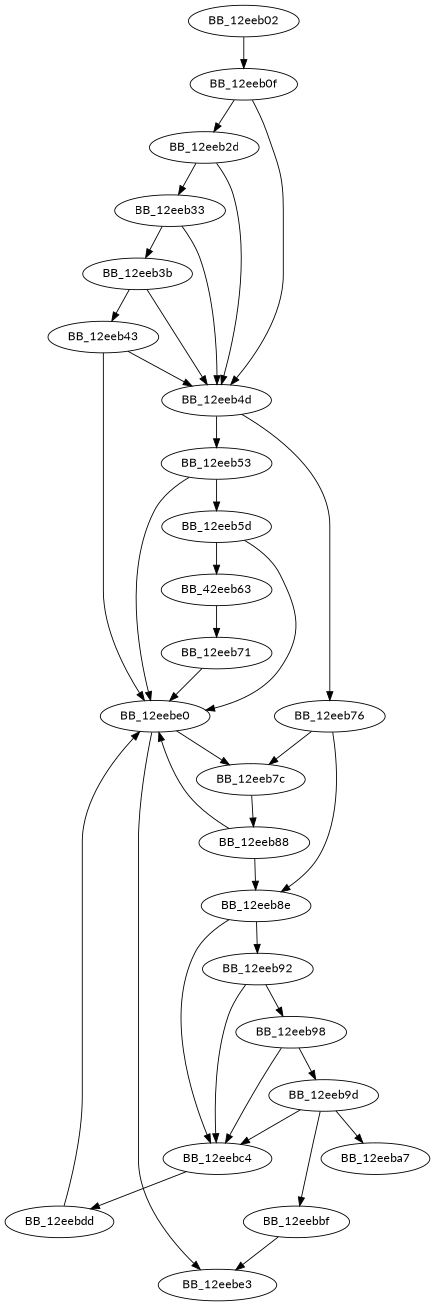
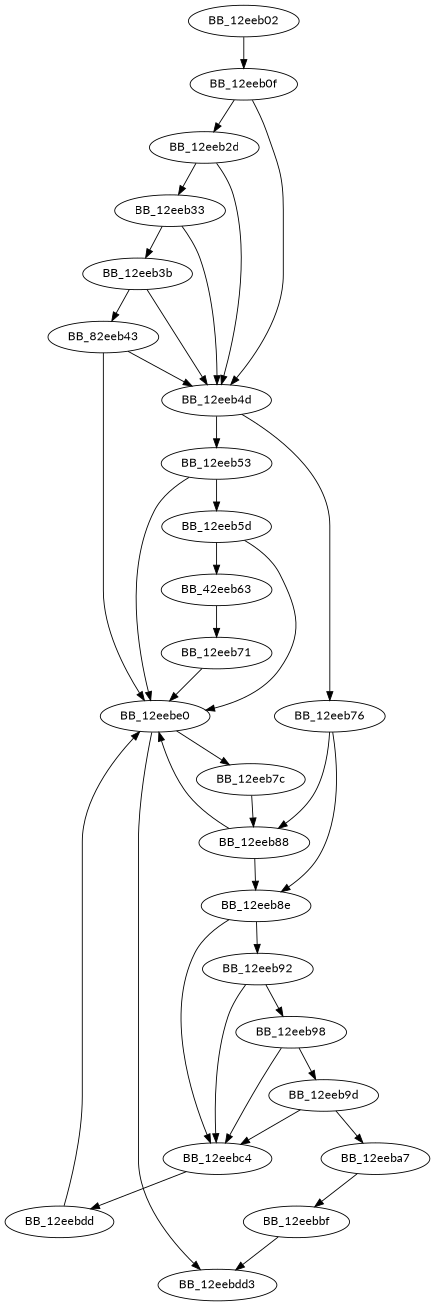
(103, 337) -> (103, 337)
(294, 745) -> (319, 783)
(311, 1154) -> (340, 1187)
(217, 1285) -> (217, 1285)
